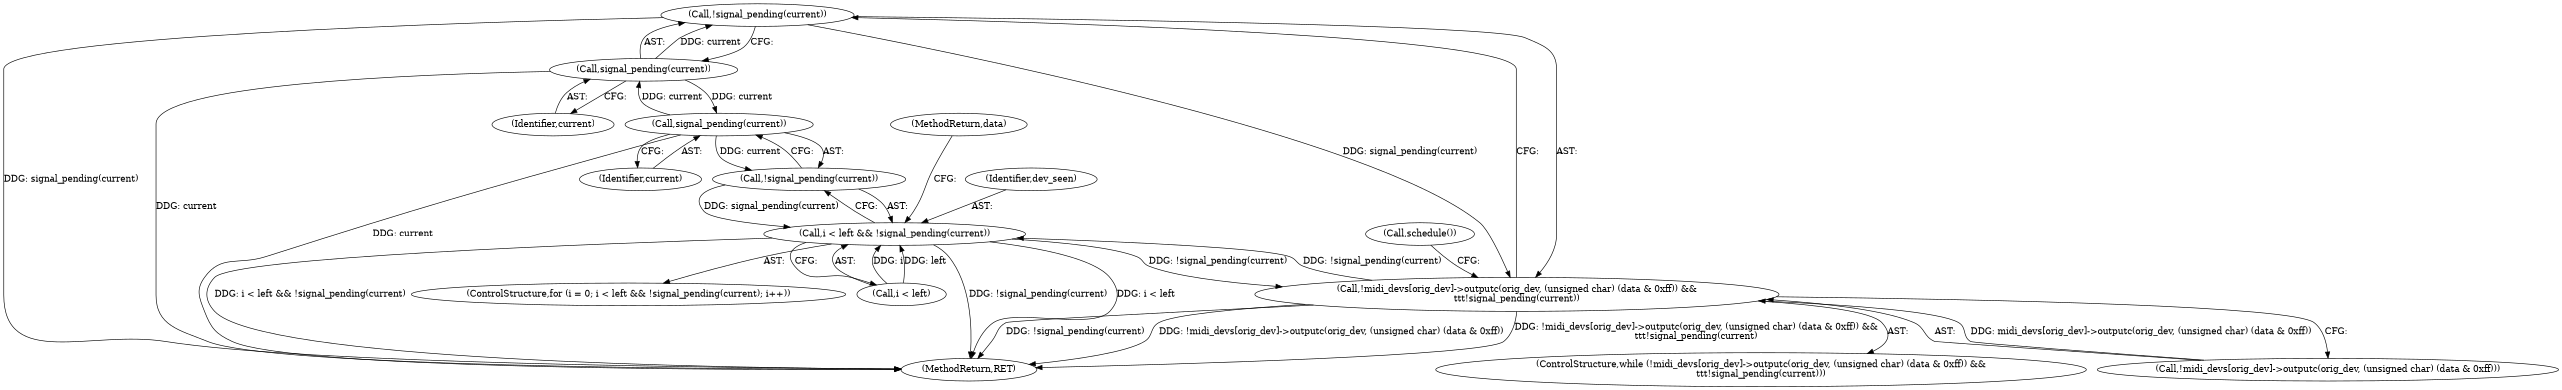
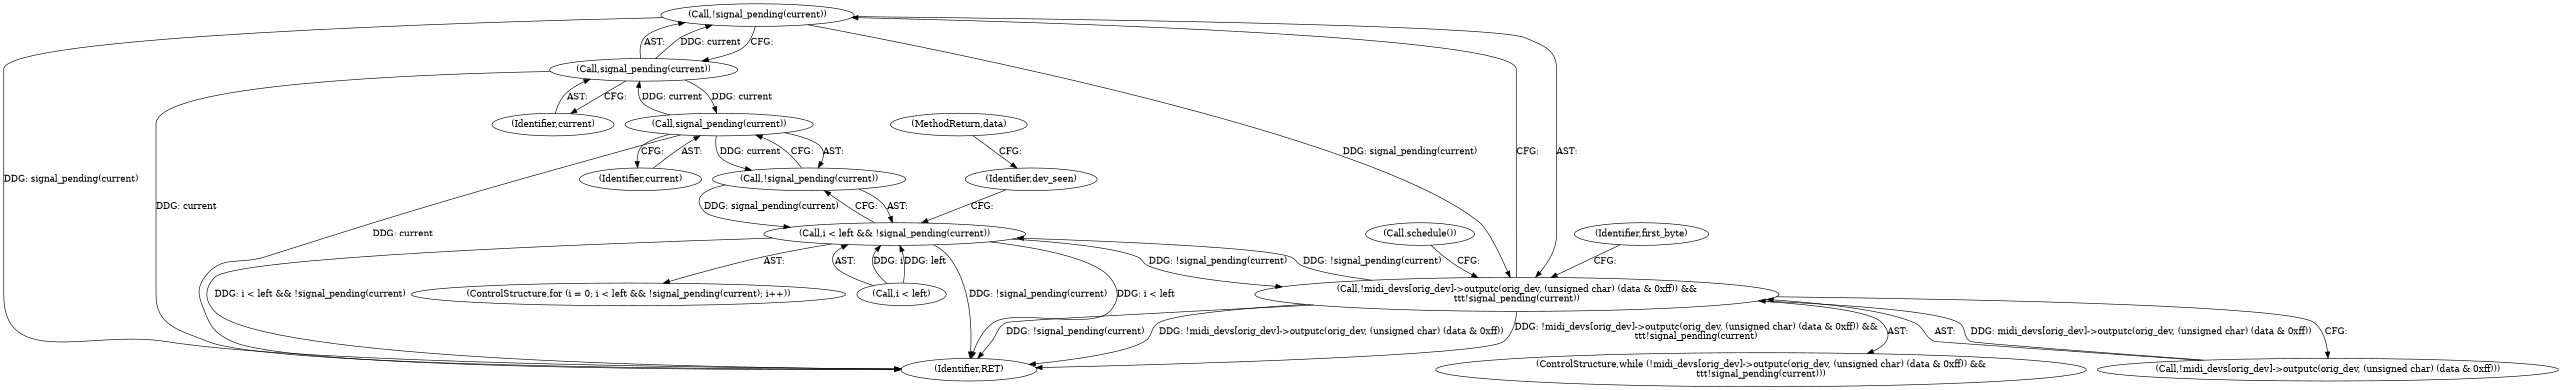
(930, 176) -> (992, 150)
(984, 207) -> (984, 207)
none -> (1641, 234)
(815, 277) -> none
(969, 370) -> (969, 370)
